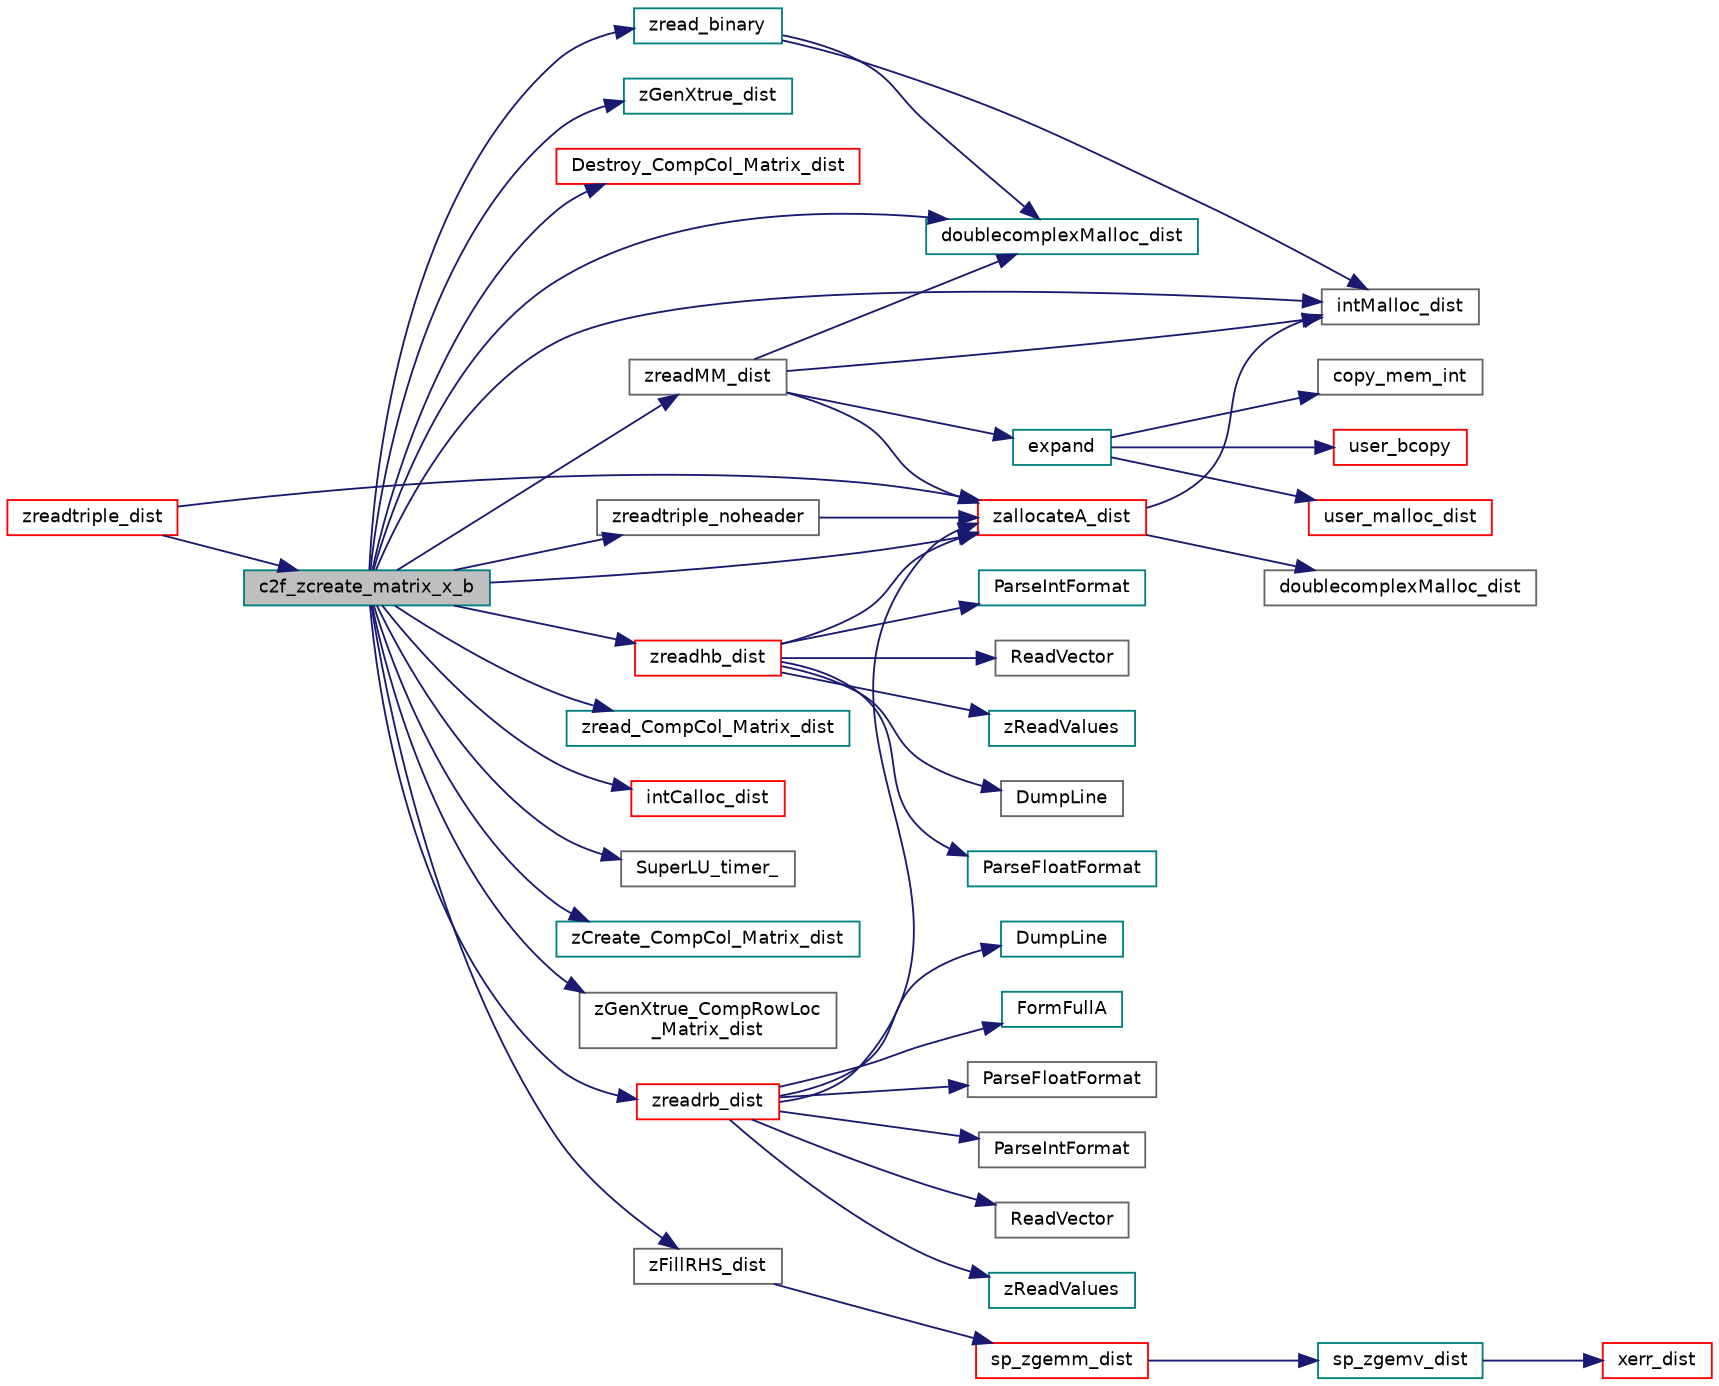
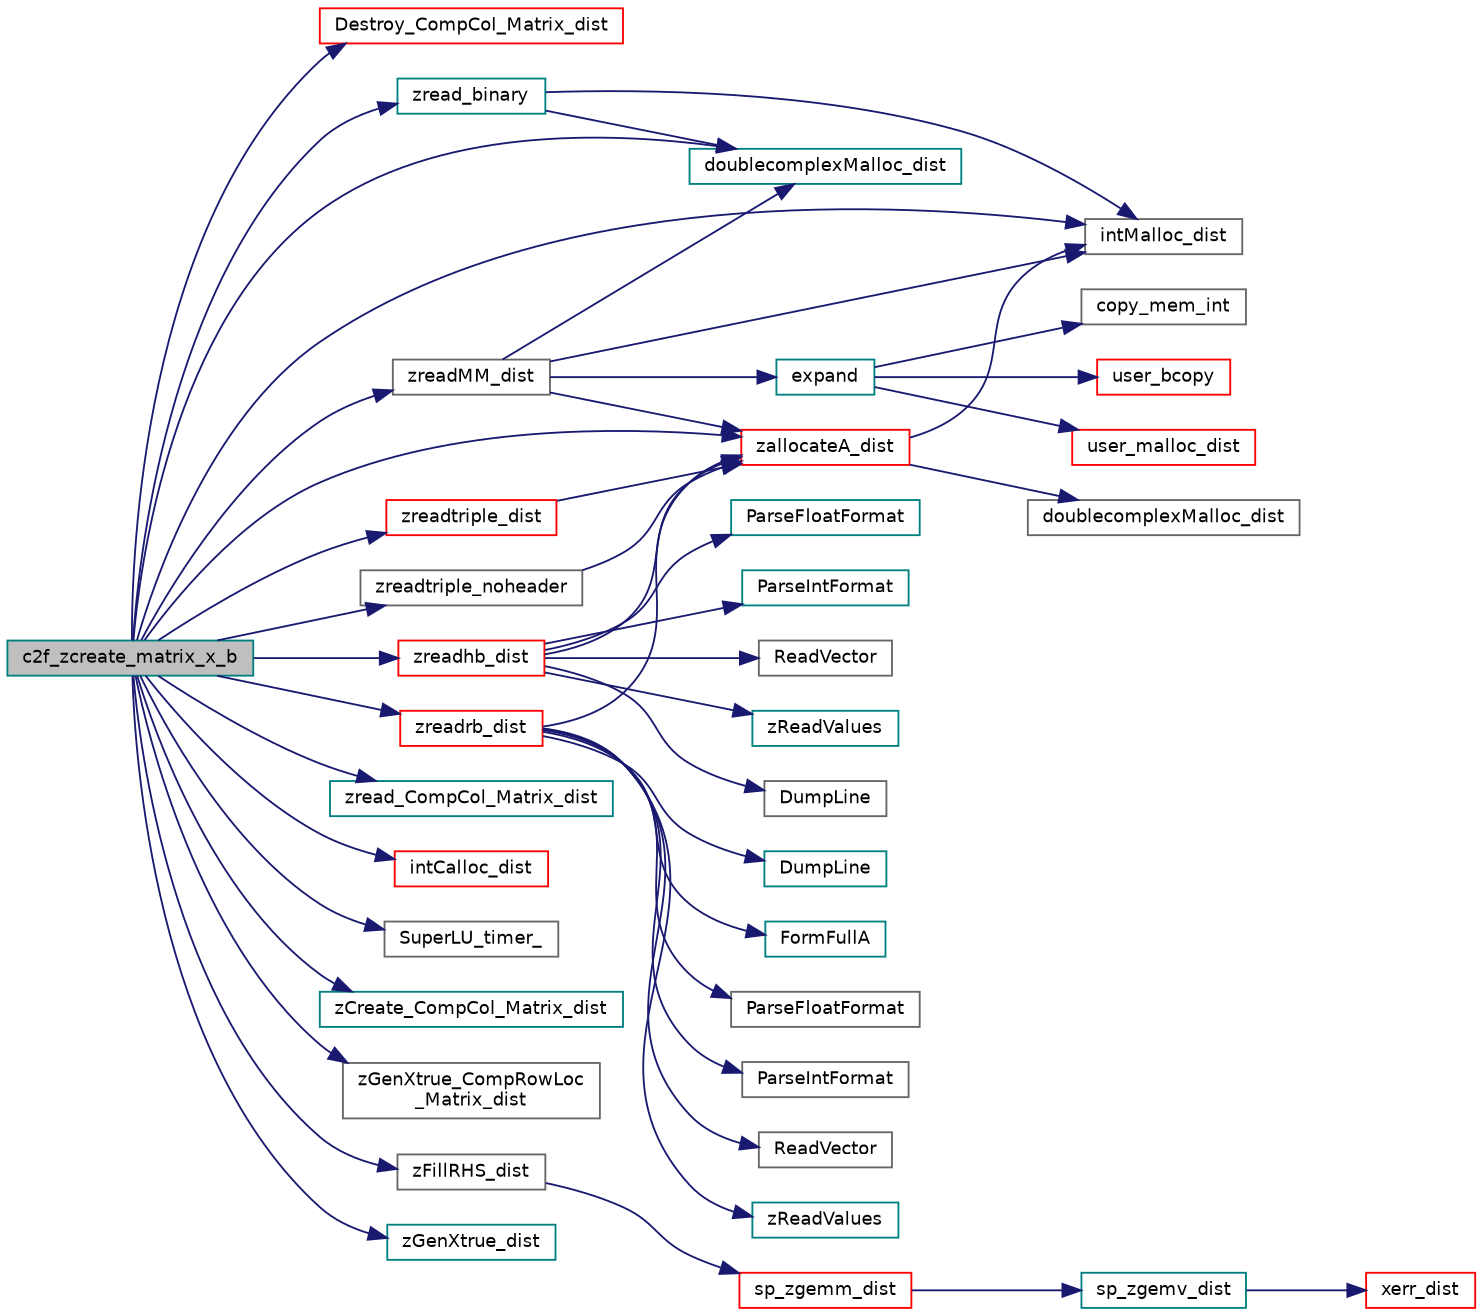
(221, 550) -> (259, 581)
